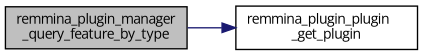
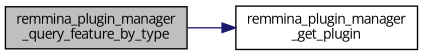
(327, 28) -> (327, 28)
